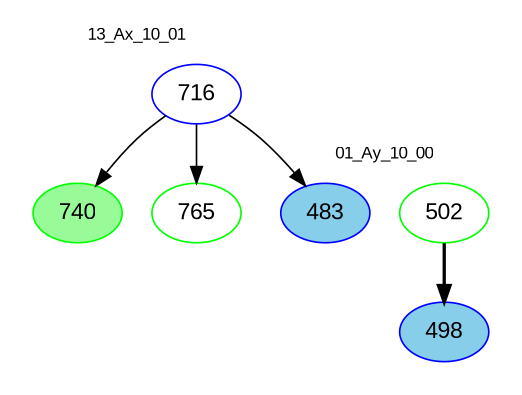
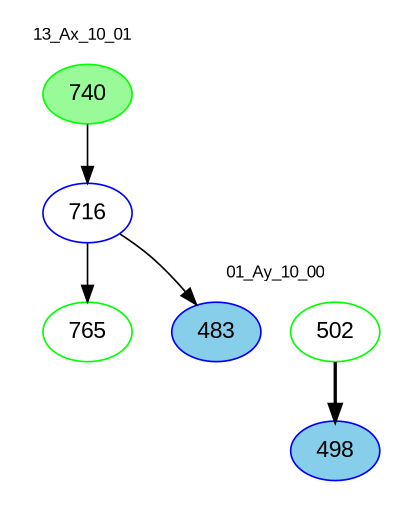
(134, 142) -> (88, 145)
